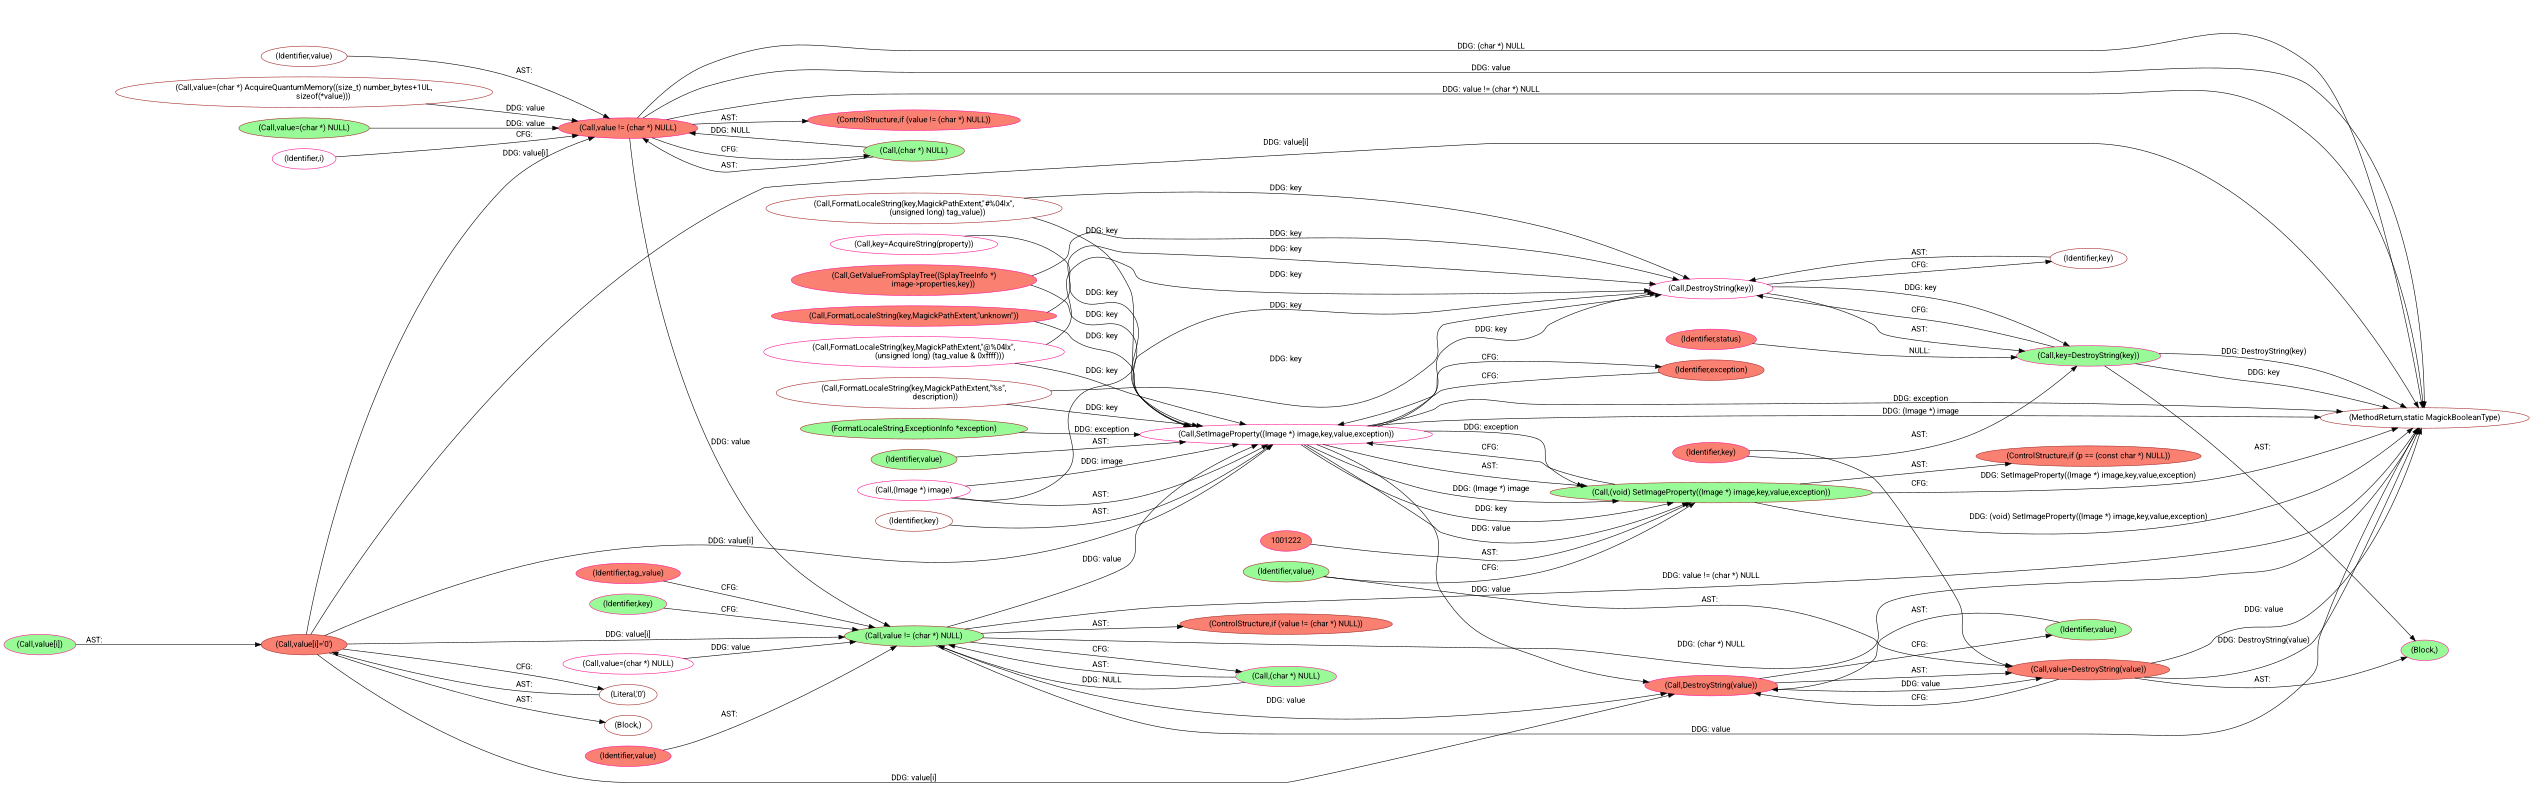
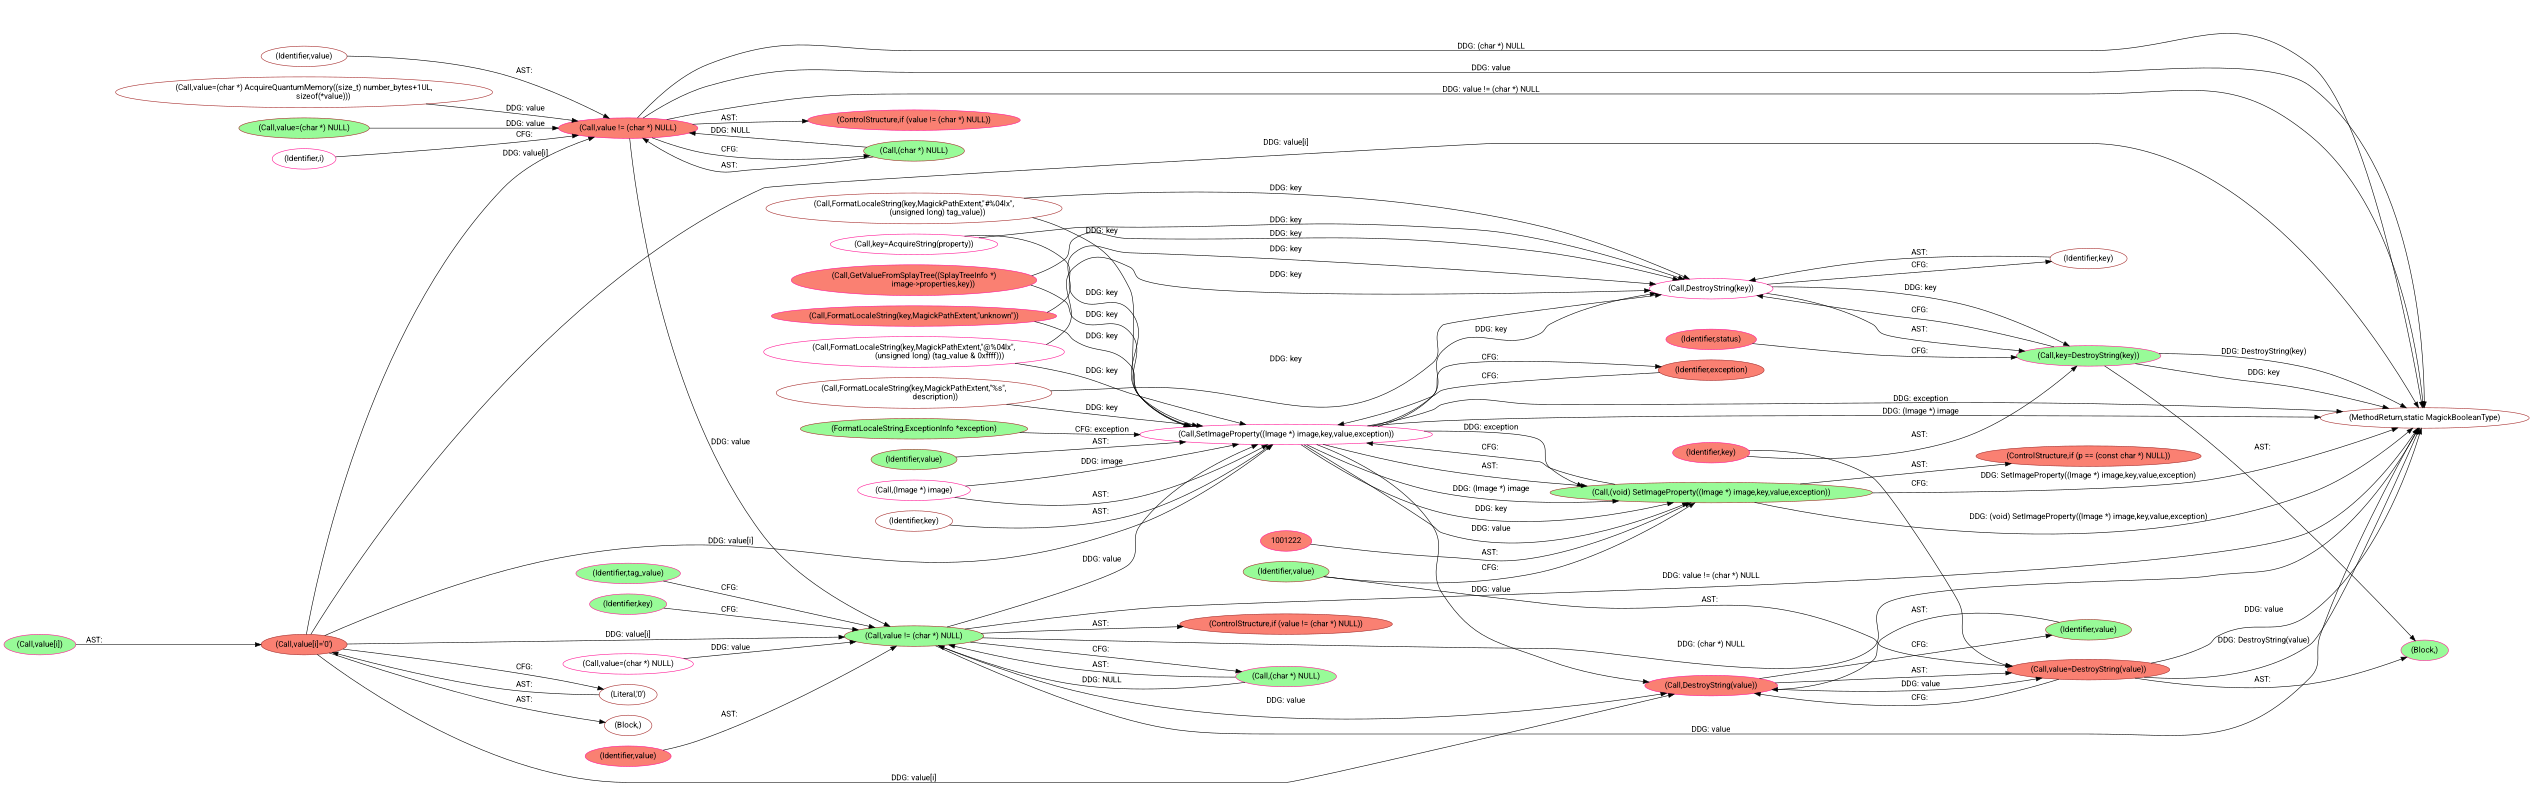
(1249, 311) -> (1332, 224)
(1921, 351) -> (1921, 351)
(1102, 430) -> (1102, 430)
(628, 573) -> (628, 573)
